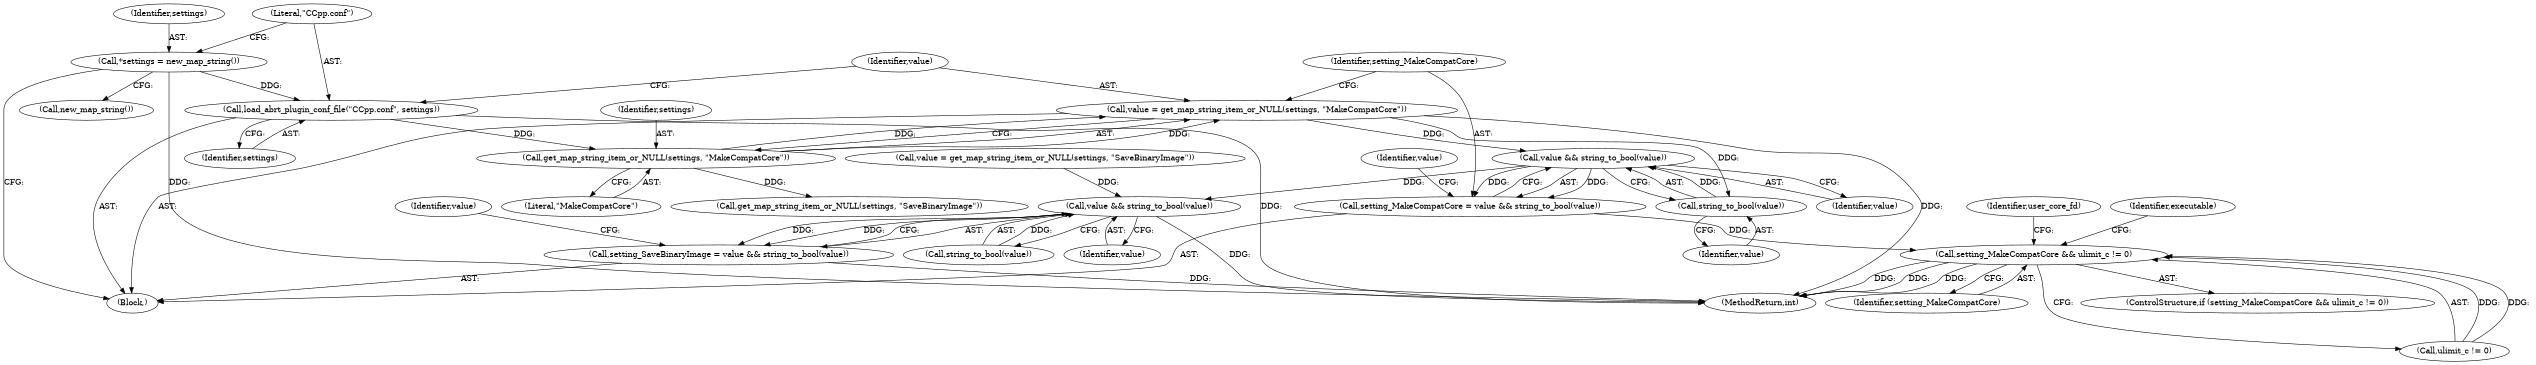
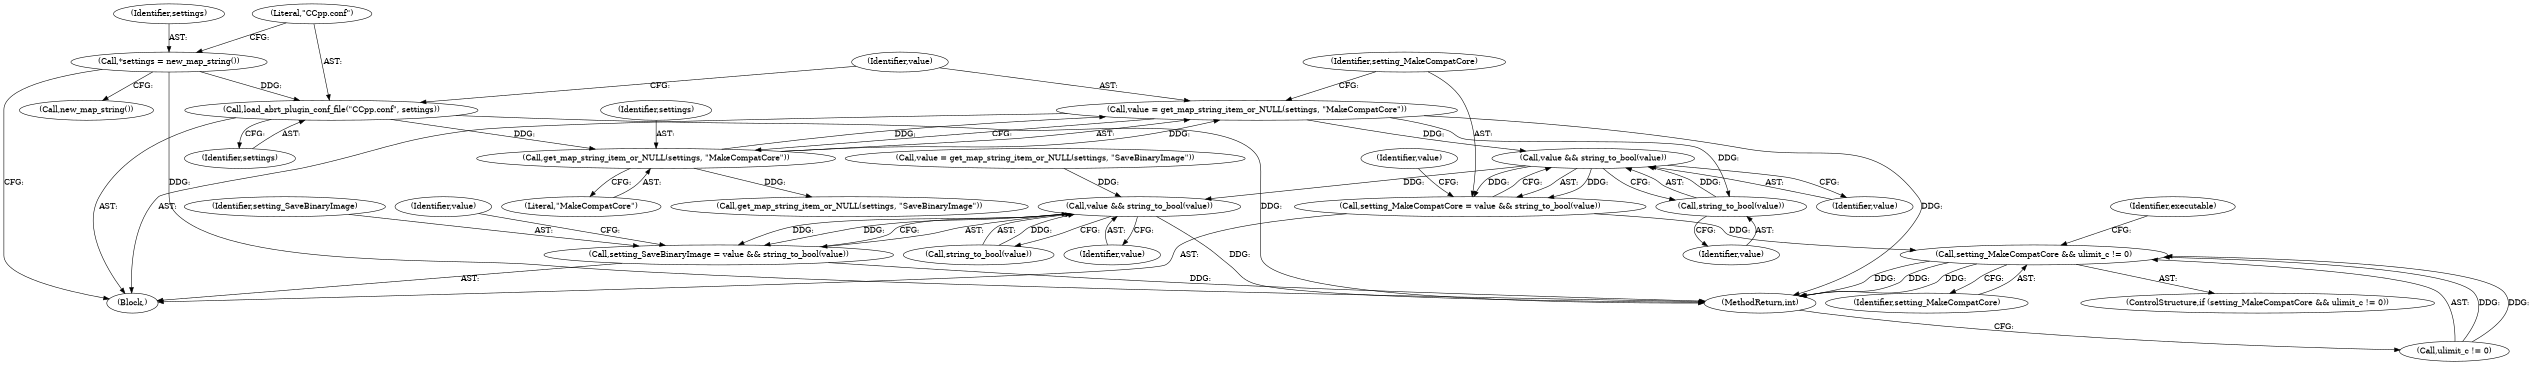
none -> (285, 207)
(2034, 207) -> none
(2197, 337) -> (2096, 337)
